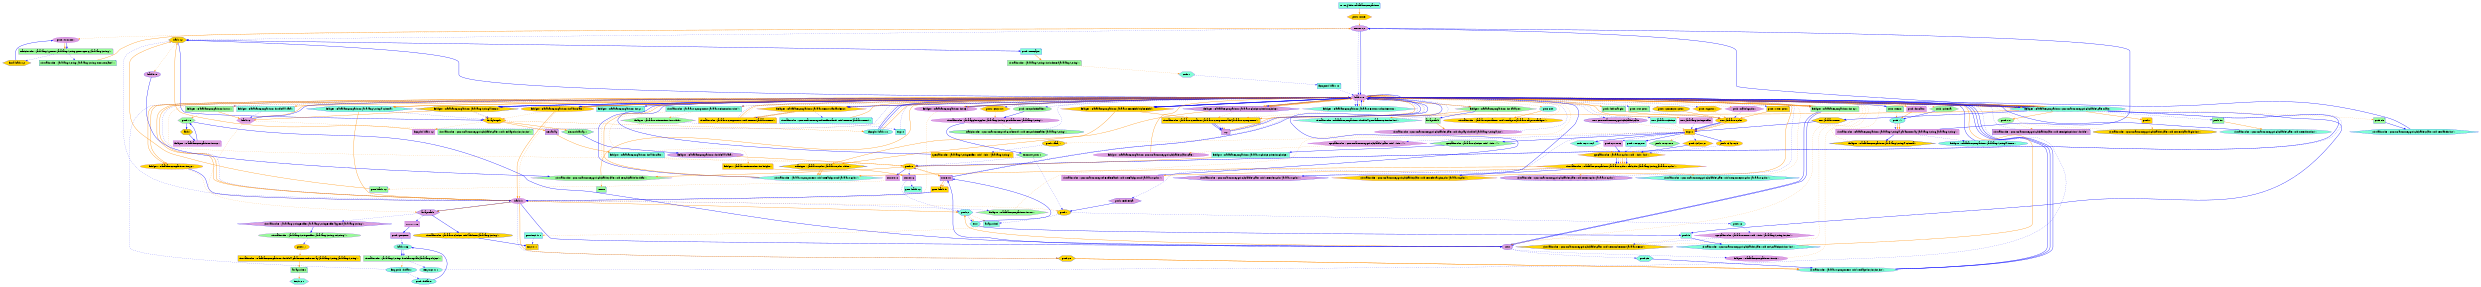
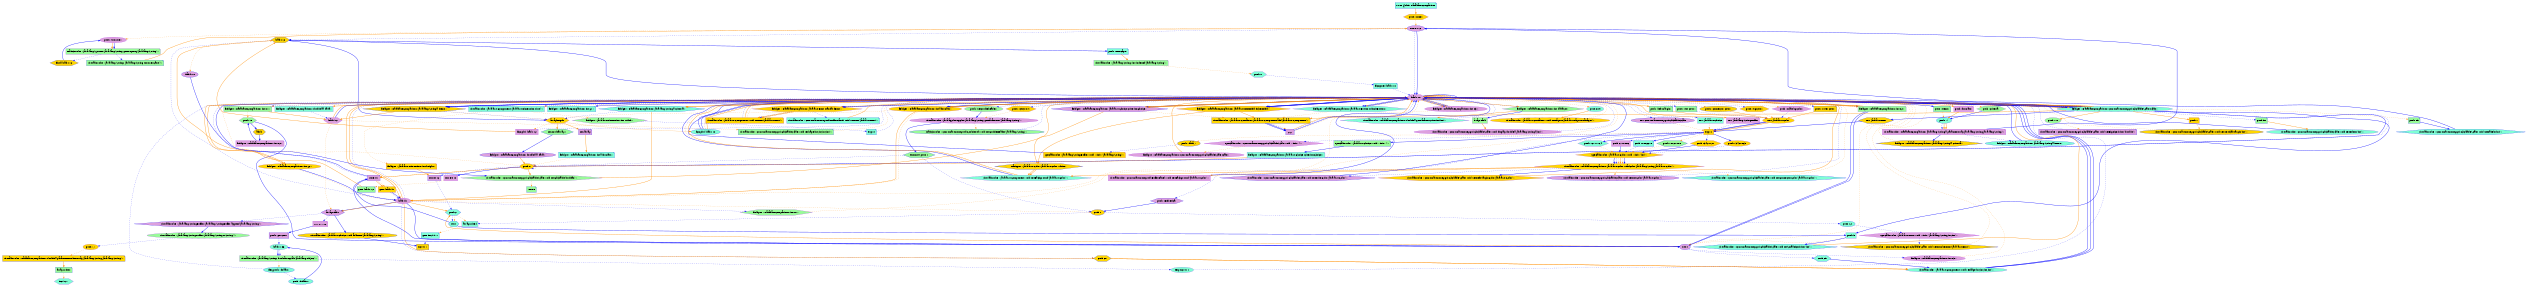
(1473, 143) -> (1362, 143)
(913, 189) -> none
